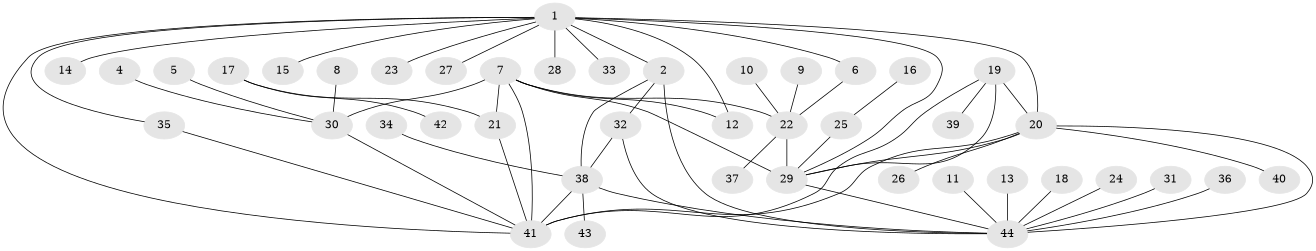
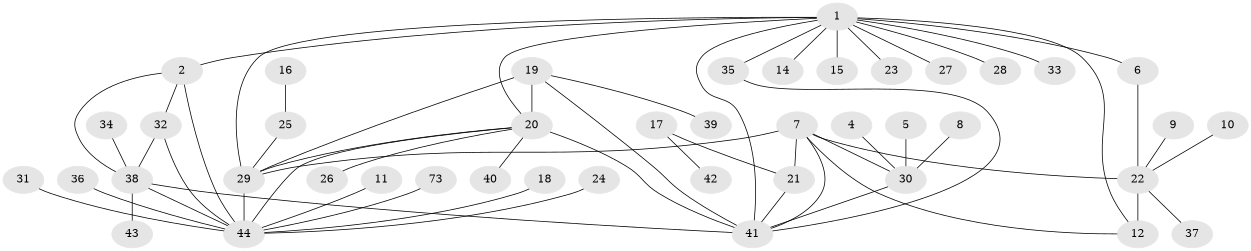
(787, 153) -> (1138, 207)
(1007, 180) -> (436, 180)
